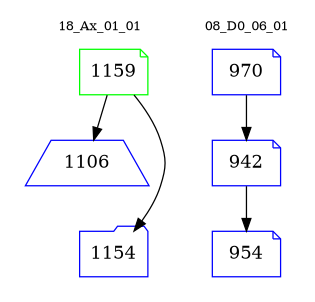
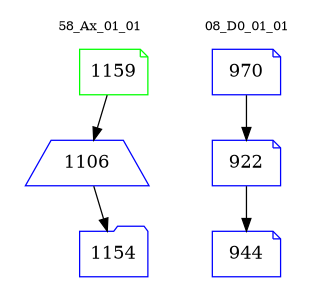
(100, 27) -> (100, 27)
(247, 27) -> (247, 27)
(165, 157) -> (99, 203)
(246, 163) -> (246, 163)
(246, 254) -> (246, 254)
